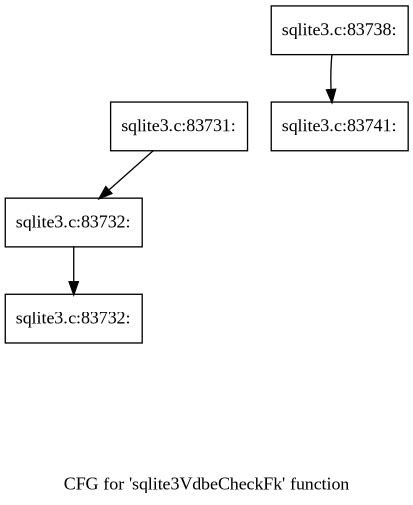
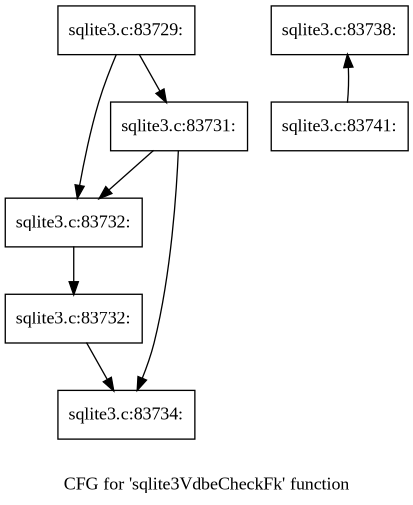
none -> (126, 30)
(331, 72) -> (349, 85)
none -> (126, 415)
